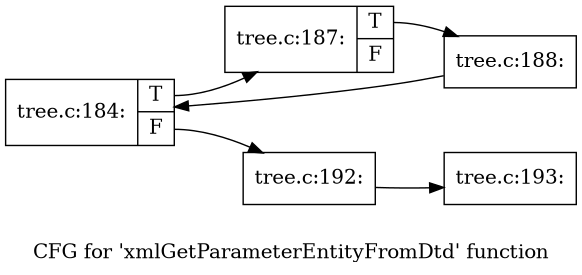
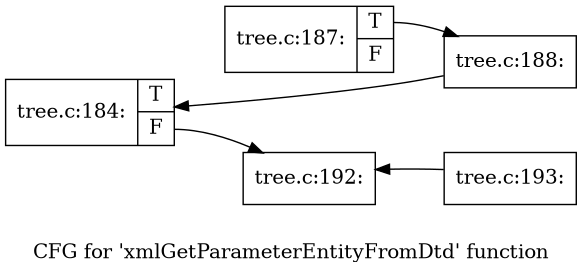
(210, 90) -> none
(403, 188) -> (417, 169)
